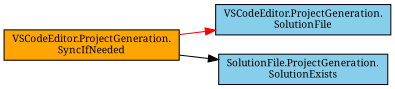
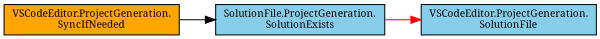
(192, 33) -> (398, 20)
